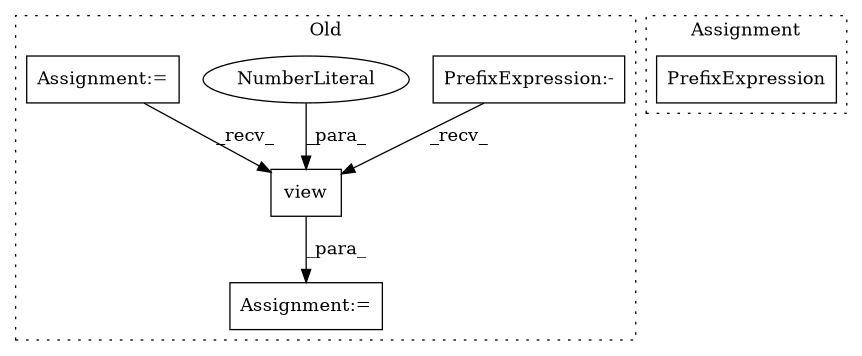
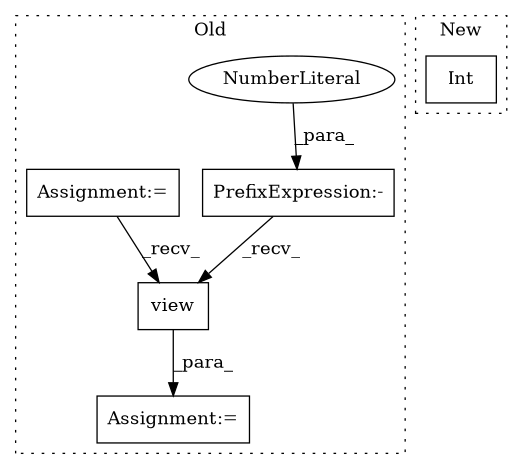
(746, 31) -> (461, 31)
(746, 79) -> (461, 79)
(306, 130) -> (295, 130)
